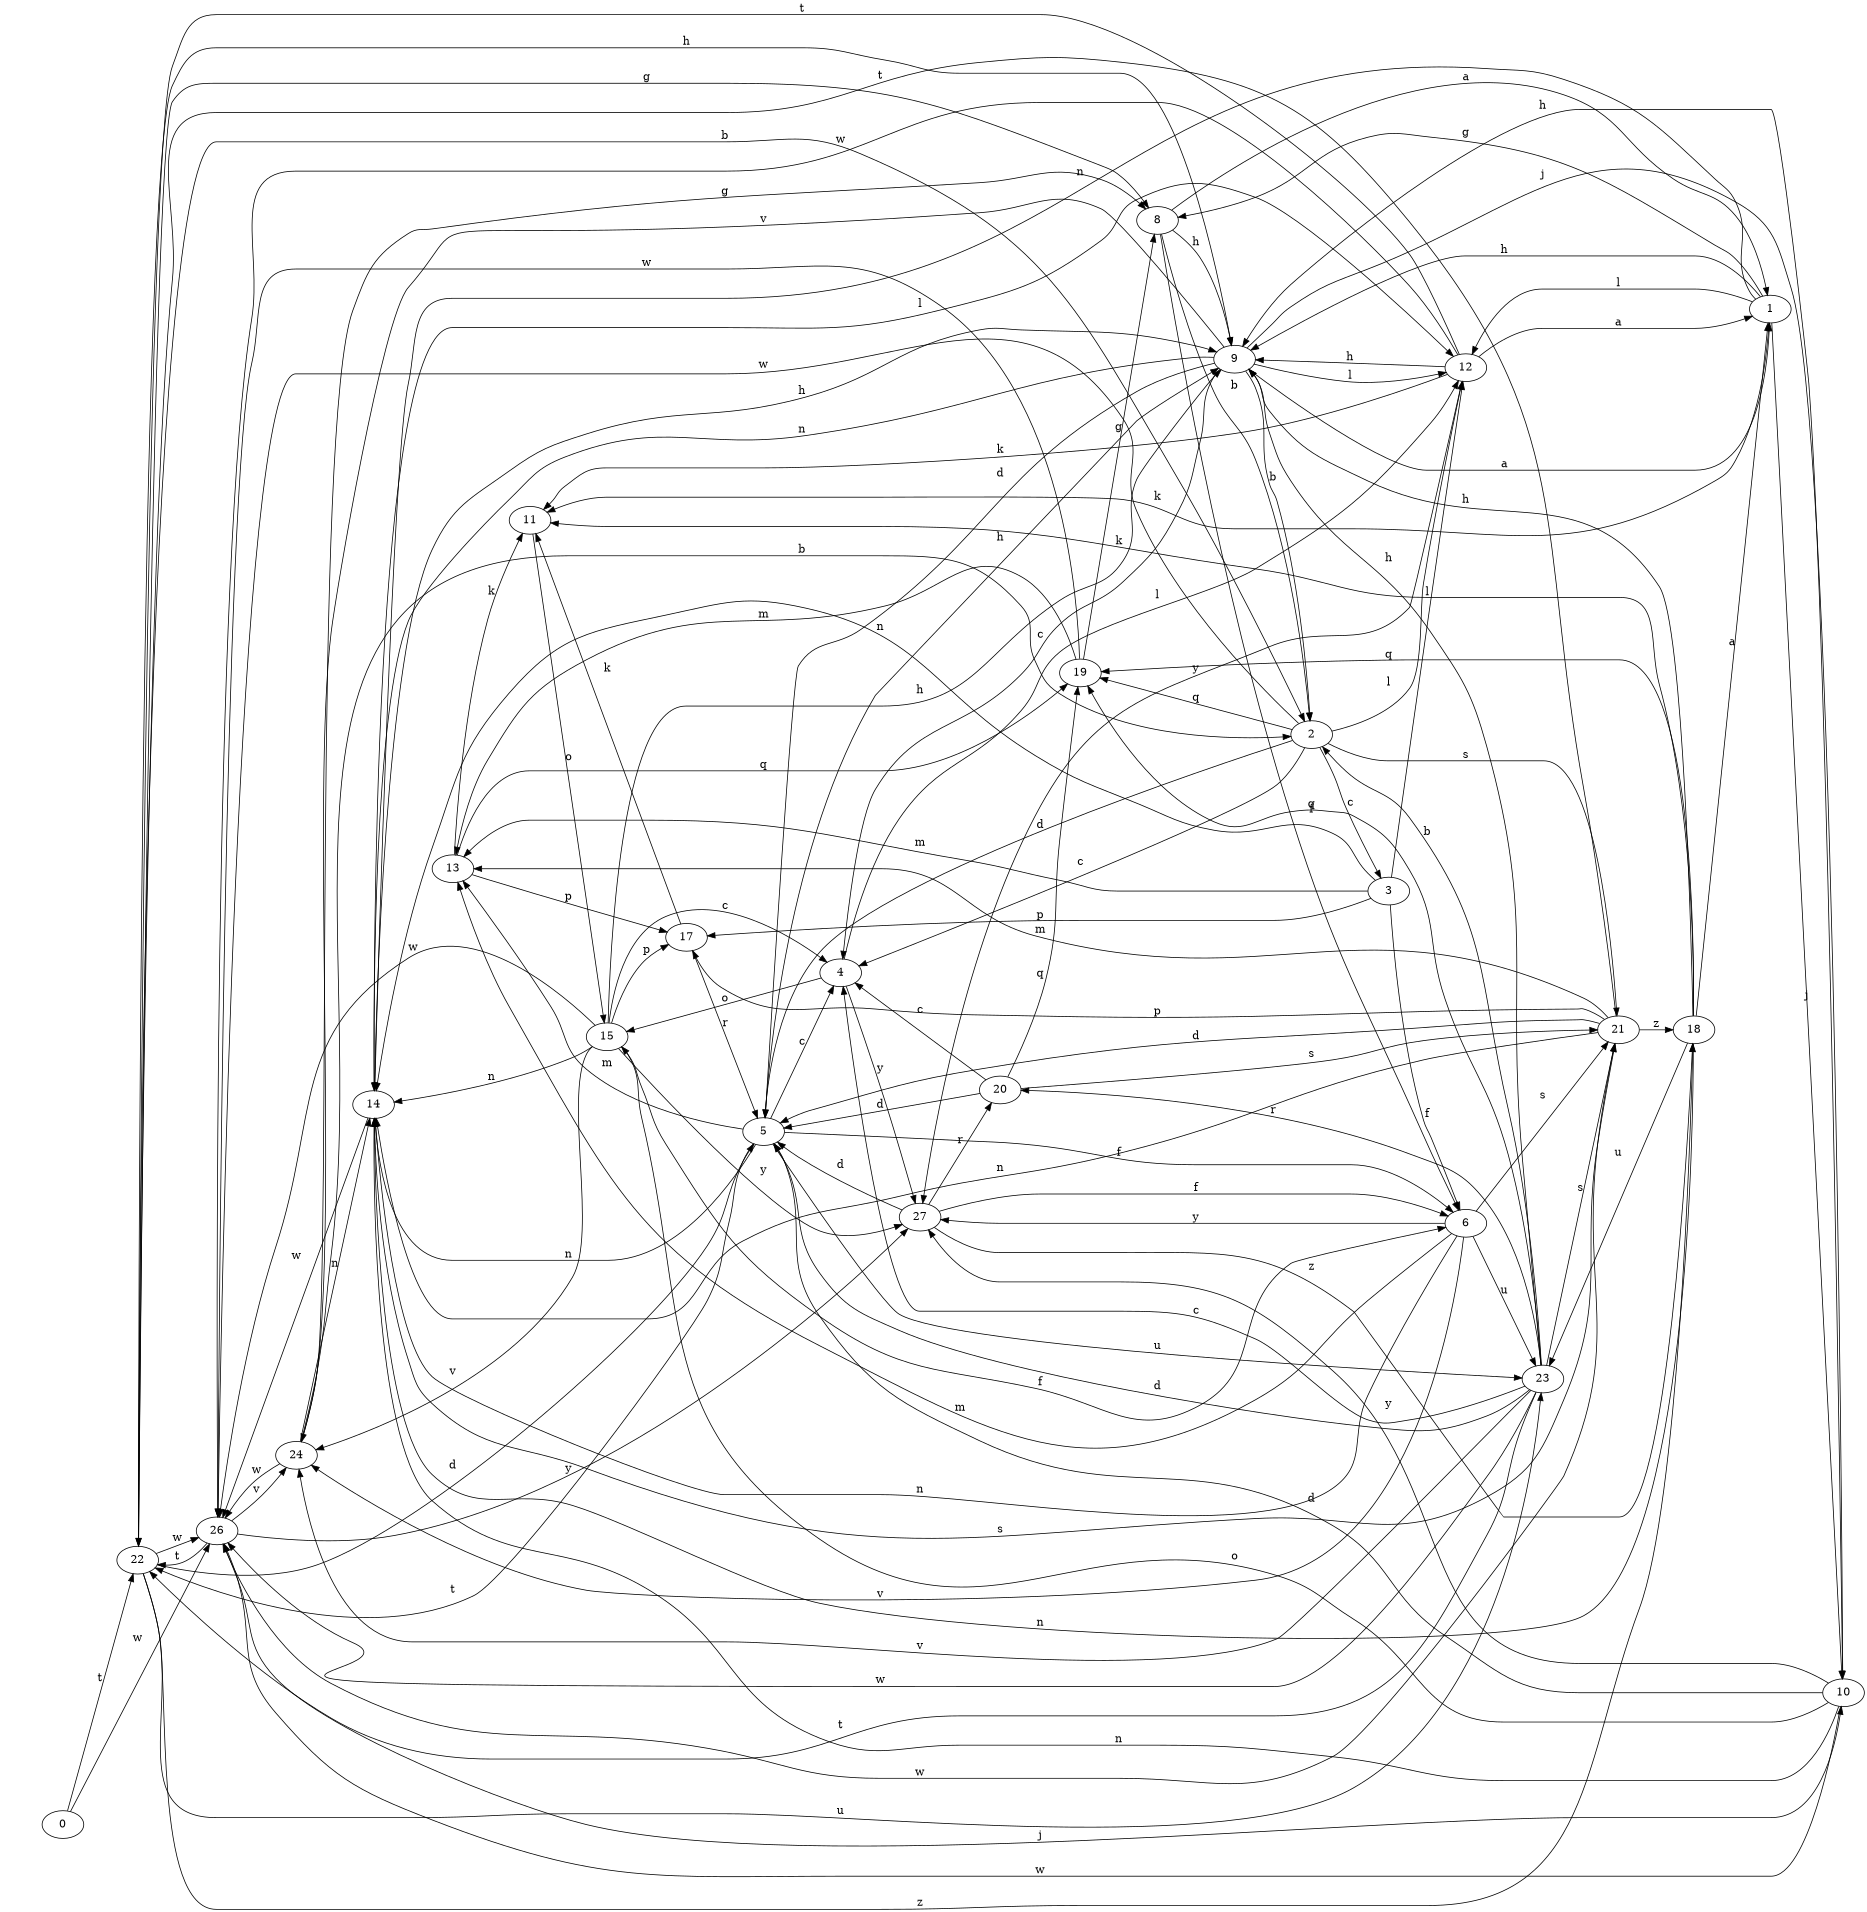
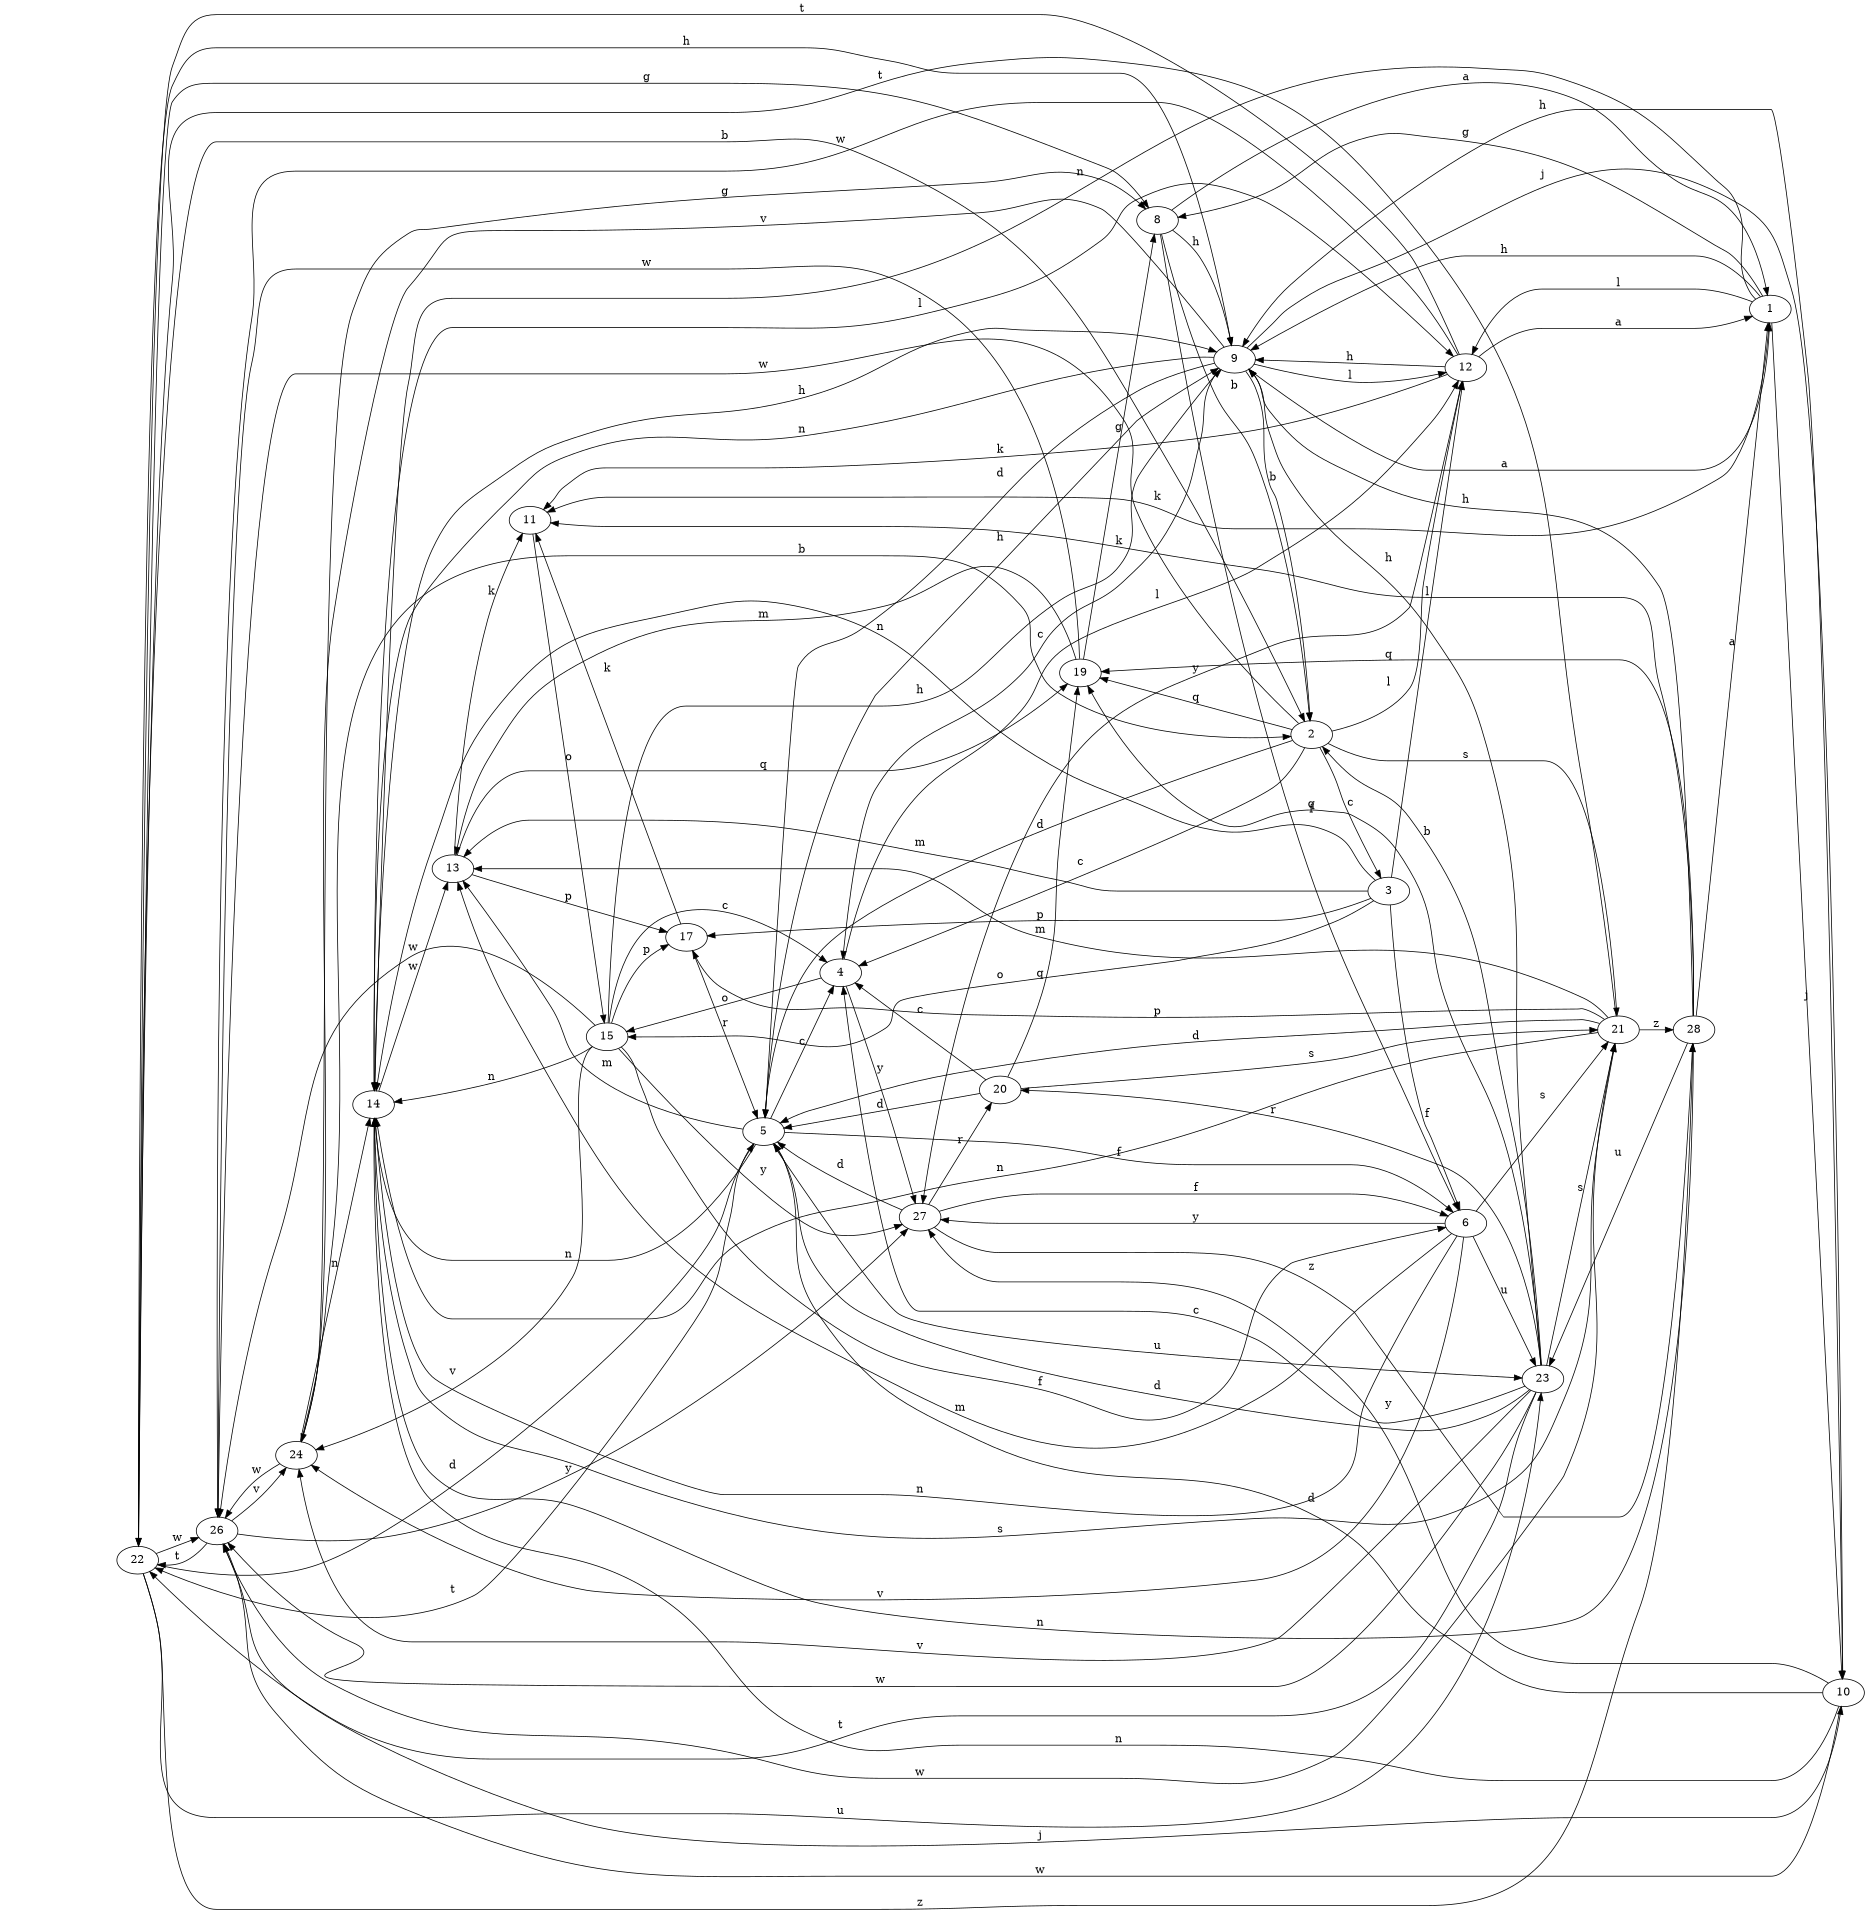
(1694, 1030) -> (1694, 1030)
(297, 1314) -> (412, 990)
(1075, 1571) -> (999, 984)
(63, 1825) -> none
